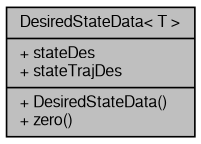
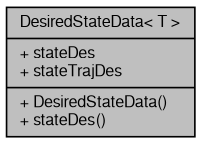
(47, 120) -> (63, 120)
